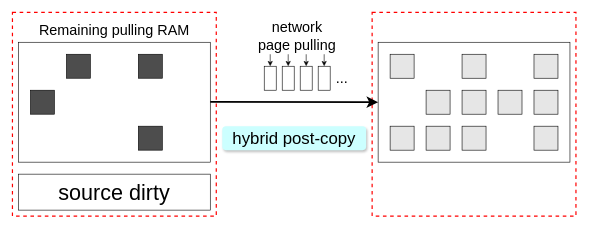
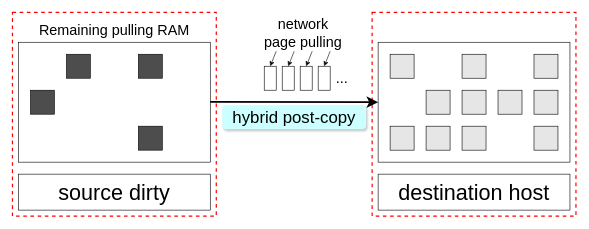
(297, 36) -> (303, 33)
(294, 138) -> (294, 117)
none -> (474, 192)
